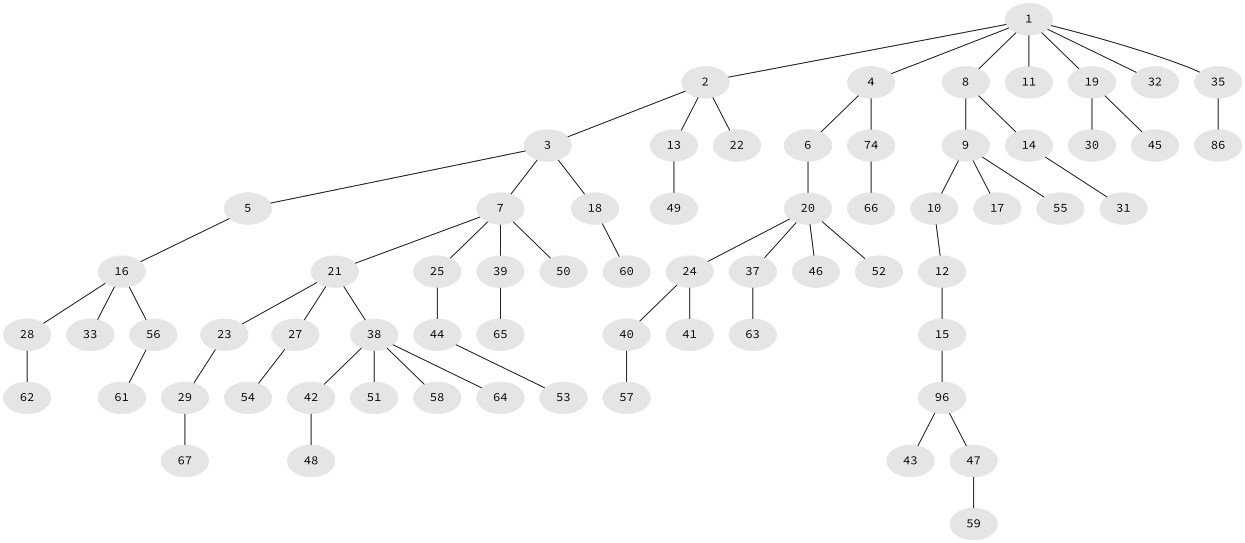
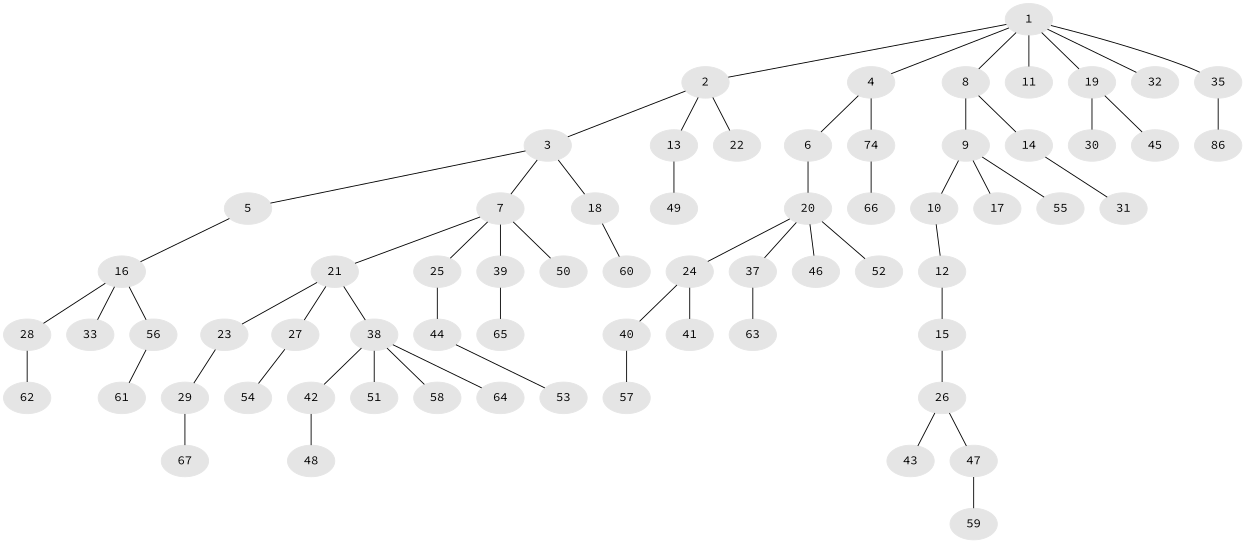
(942, 398) -> (942, 398)
